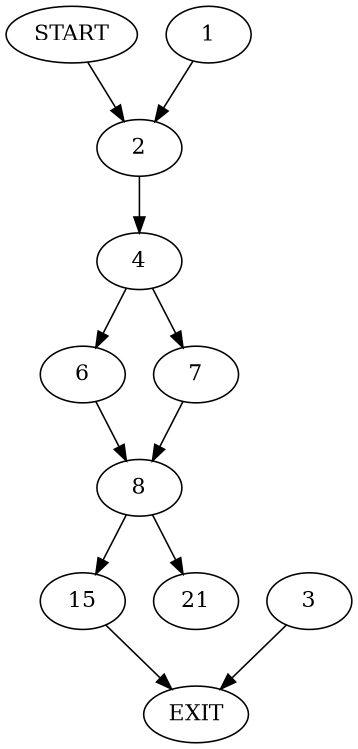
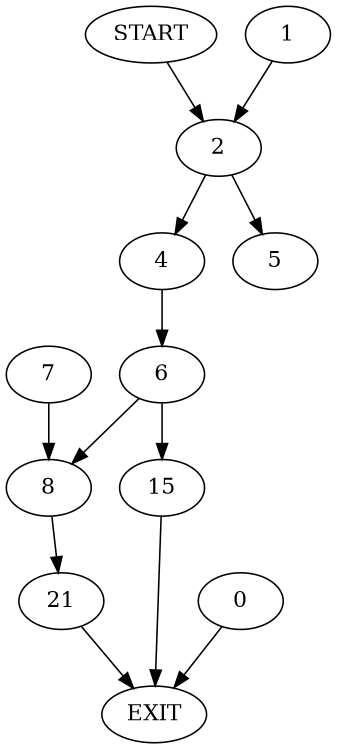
none -> (275, 261)
(164, 311) -> none
(115, 537) -> (162, 423)
(309, 601) -> (241, 601)
none -> (102, 651)
